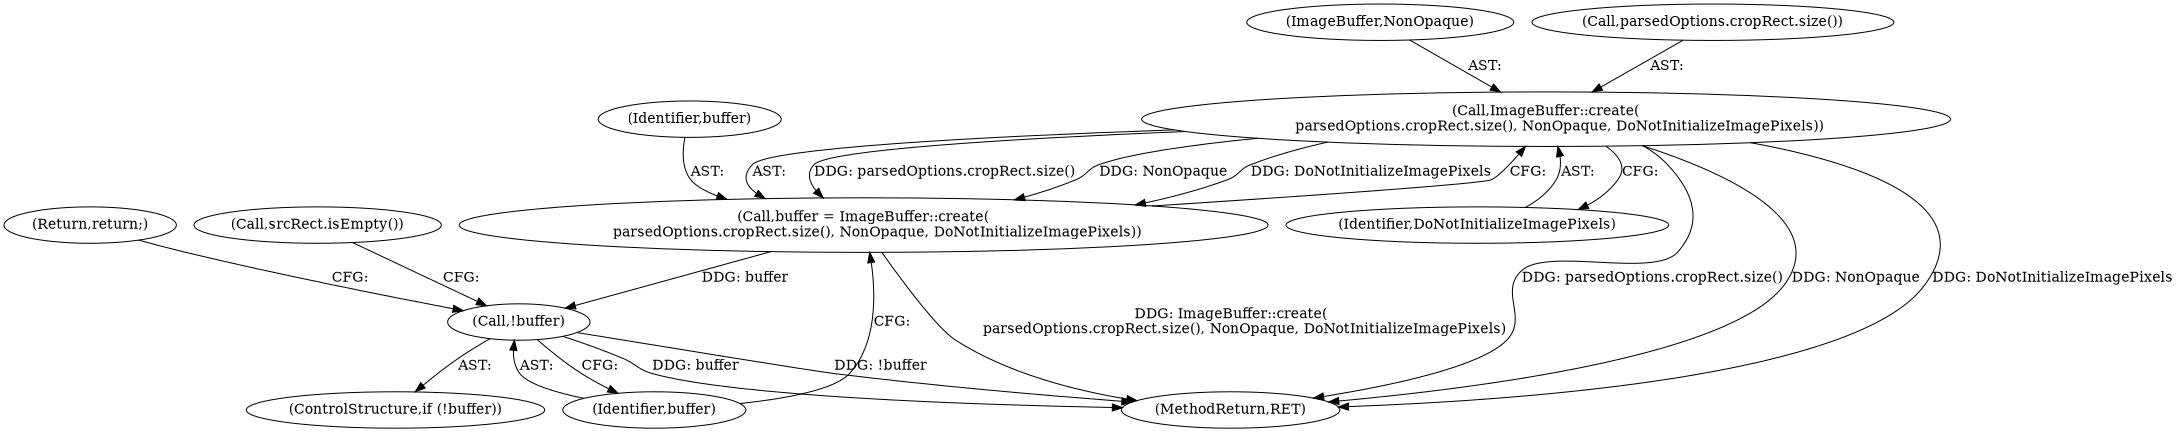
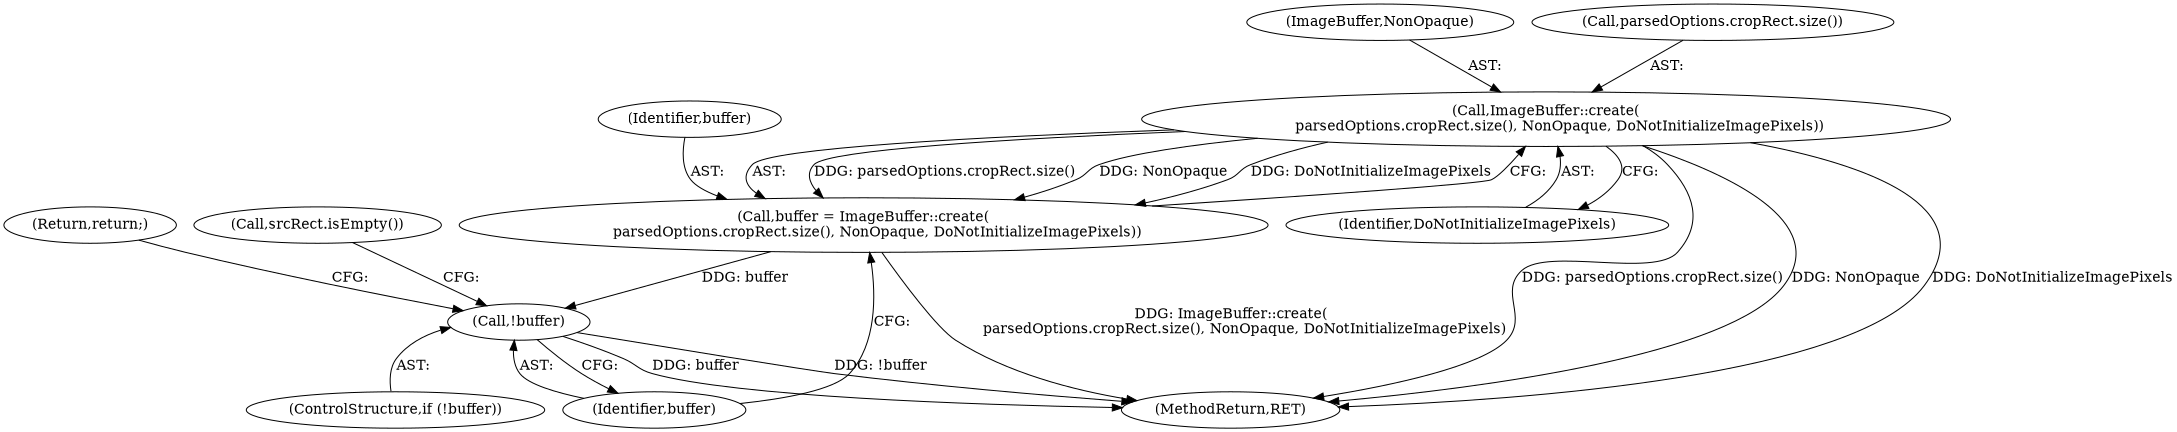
(455, 360) -> (403, 351)
